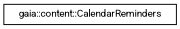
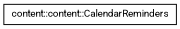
(90, 14) -> (90, 14)
